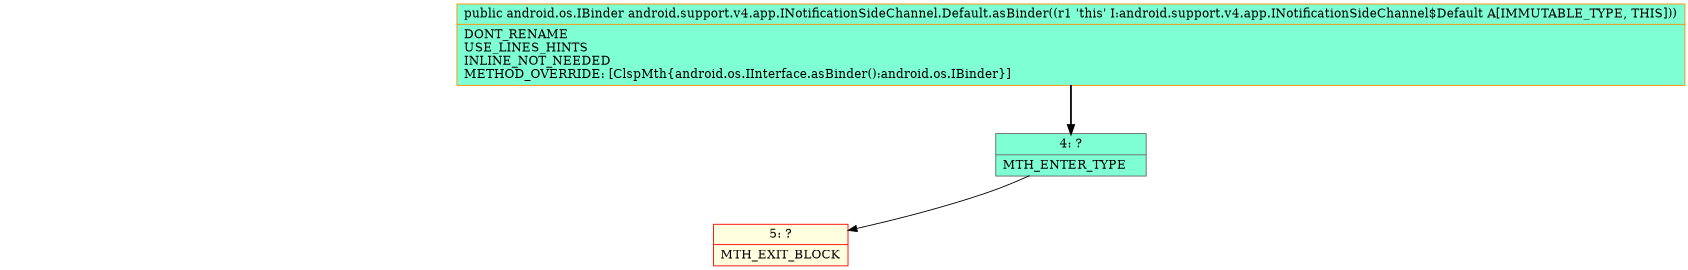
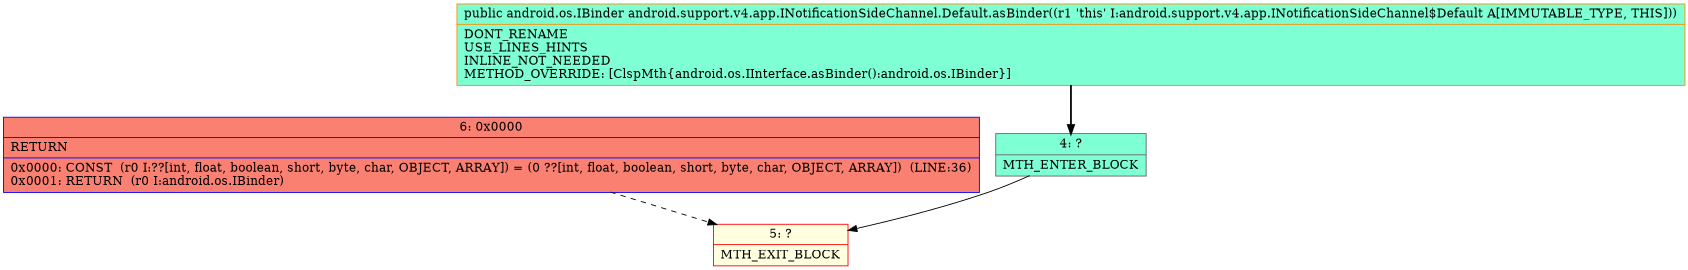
none -> (491, 155)
(1065, 165) -> (1071, 165)
